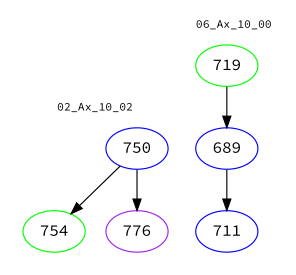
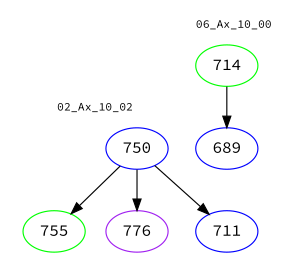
(227, 66) -> (227, 66)
(227, 184) -> (170, 179)
(54, 231) -> (54, 231)
